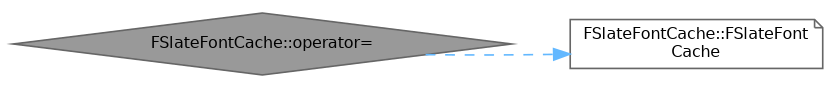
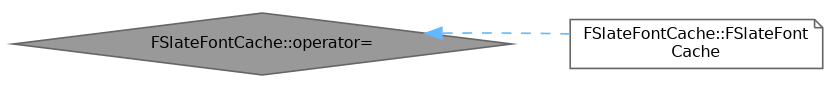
(489, 55) -> (506, 33)
